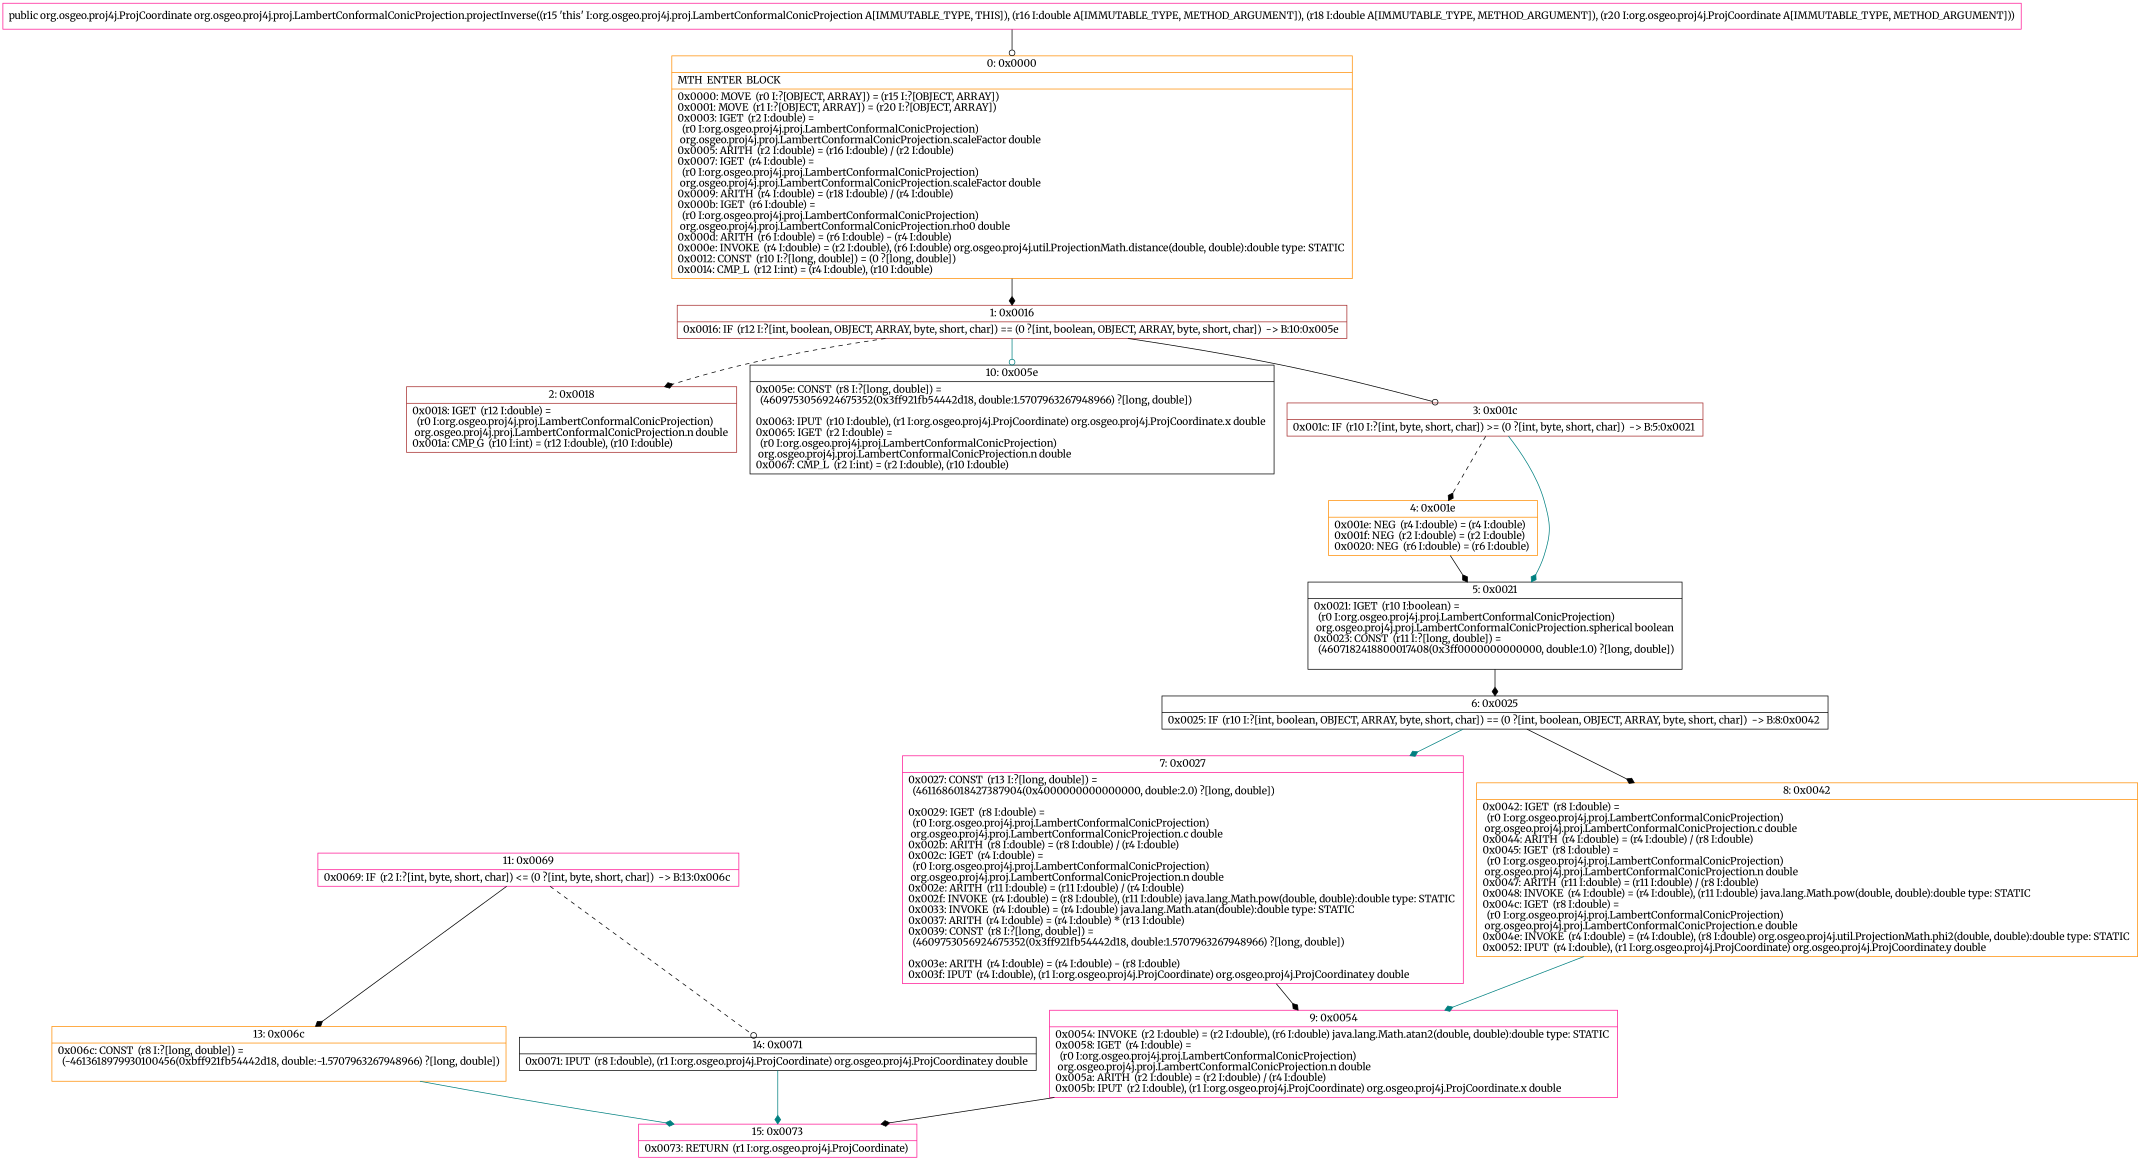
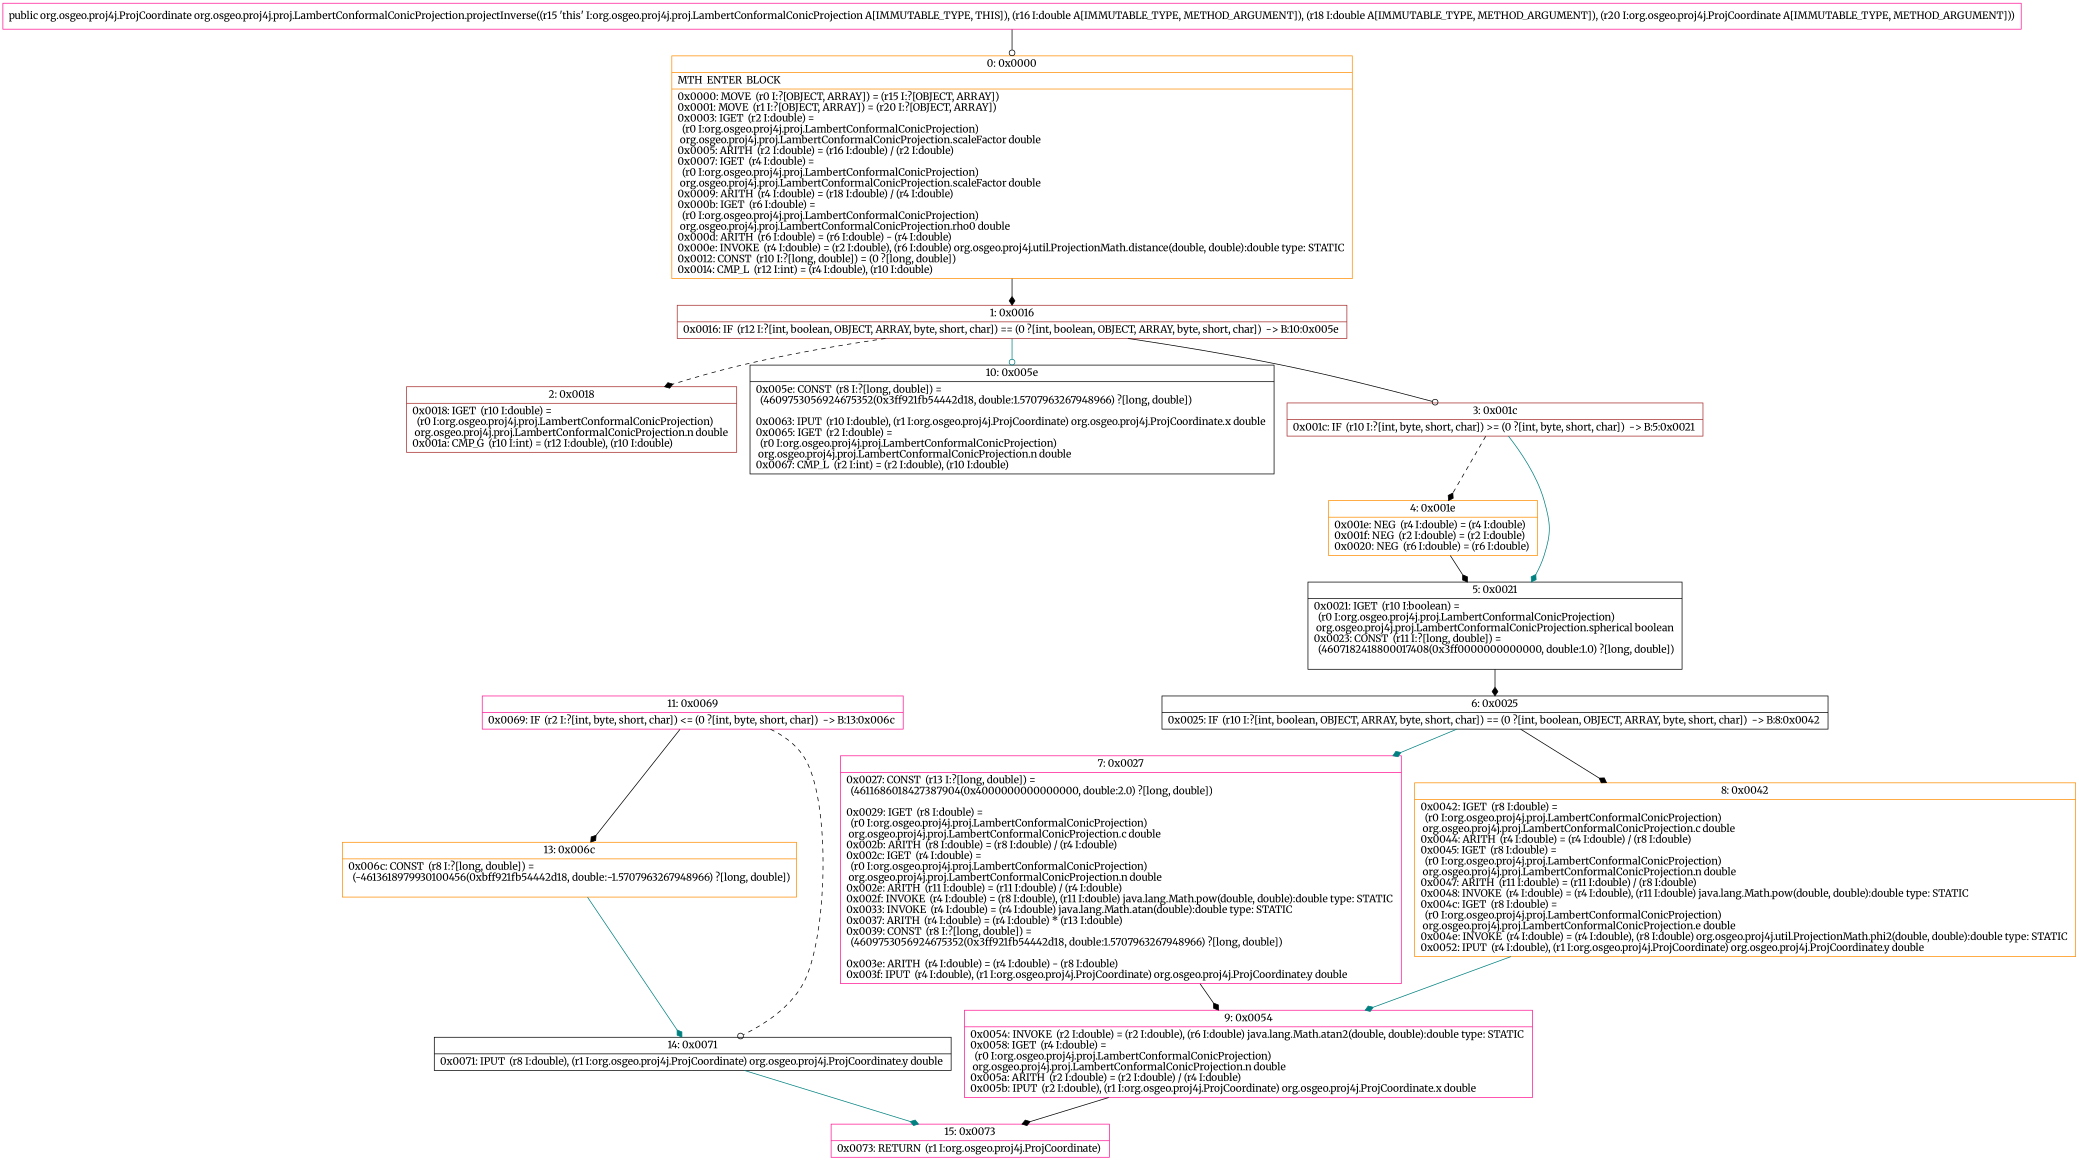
(483, 411) -> (483, 411)
(542, 1103) -> (632, 964)
